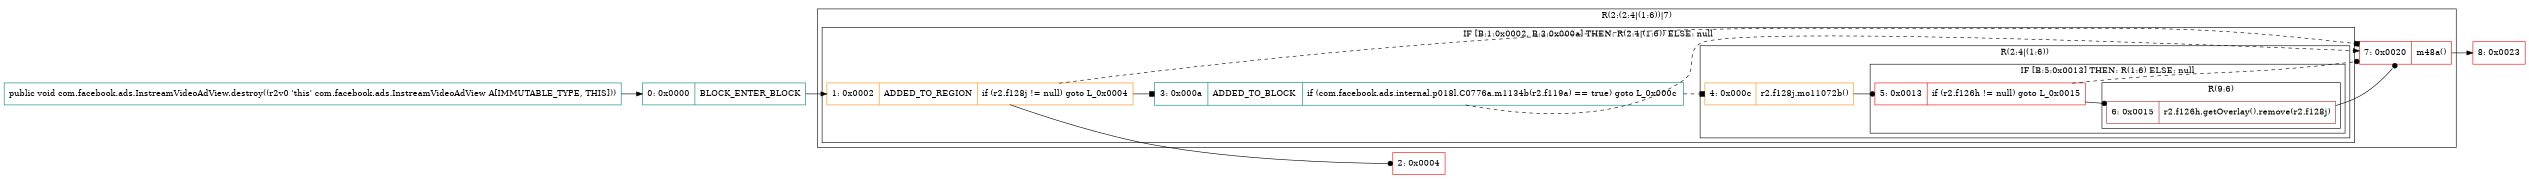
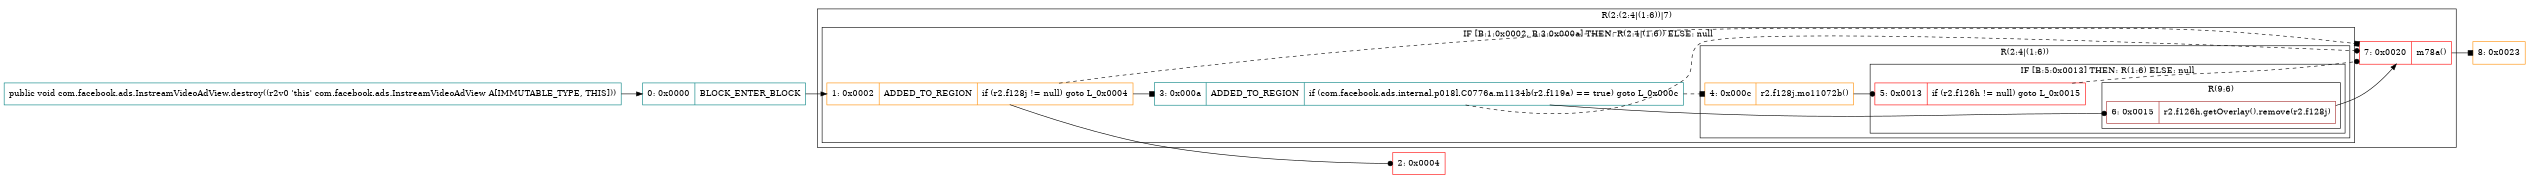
(1894, 36) -> (1894, 36)
(2432, 53) -> (2432, 53)
(2460, 53) -> (2460, 53)
(2499, 53) -> (2499, 53)
(2367, 92) -> (2367, 92)
(1254, 94) -> (1255, 94)
(2094, 103) -> (1826, 116)
